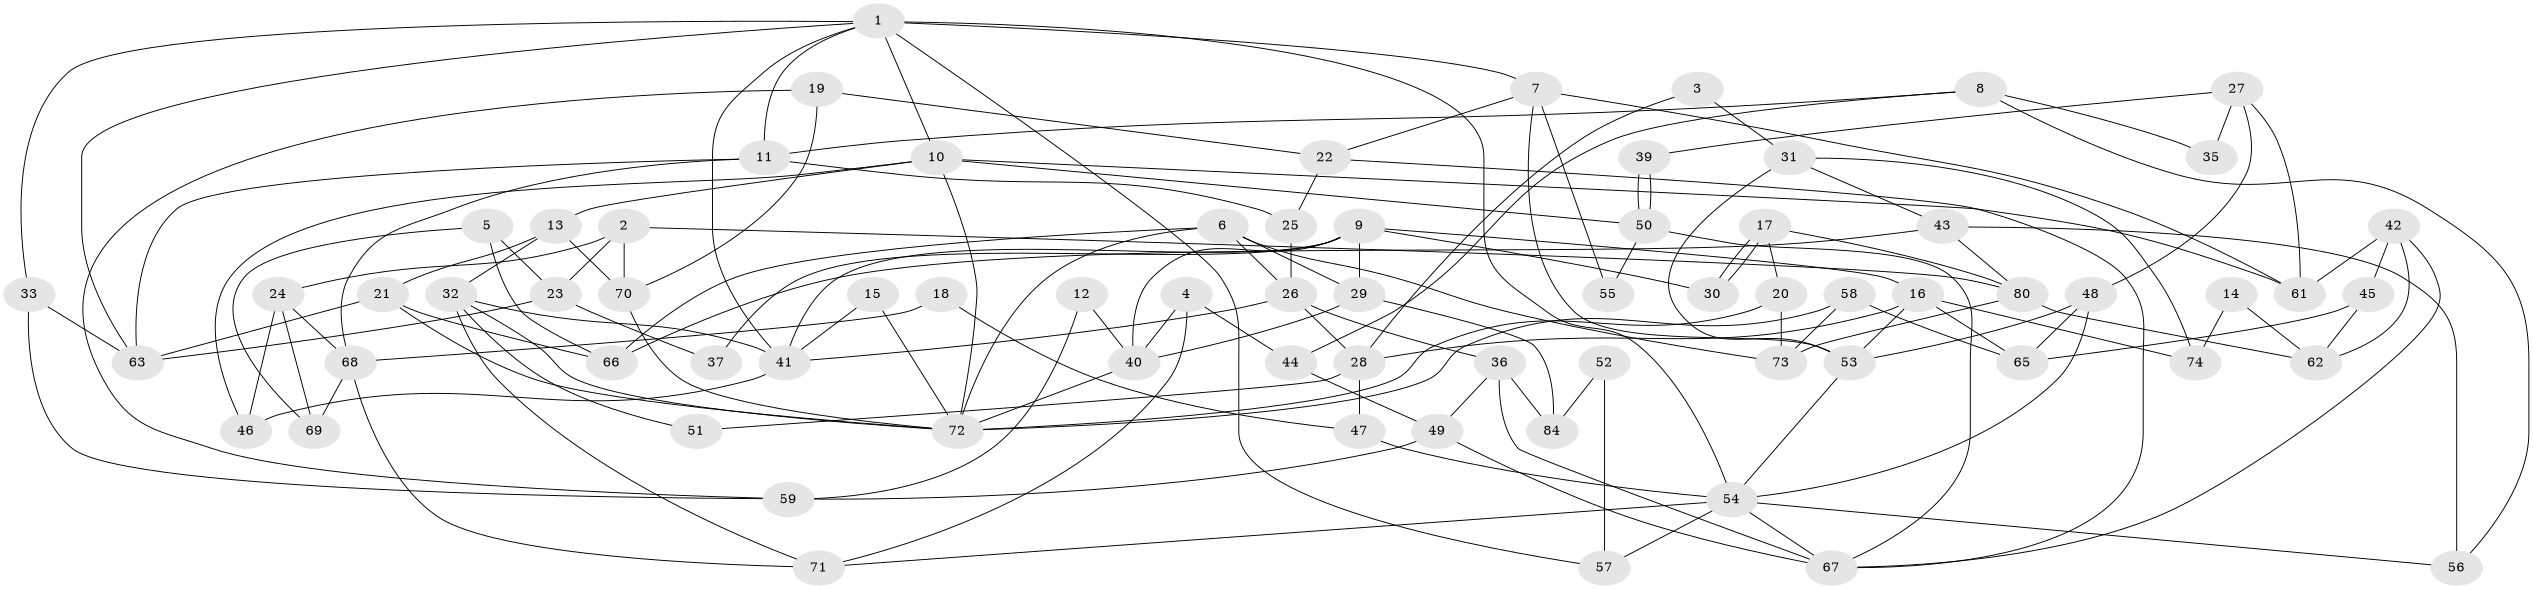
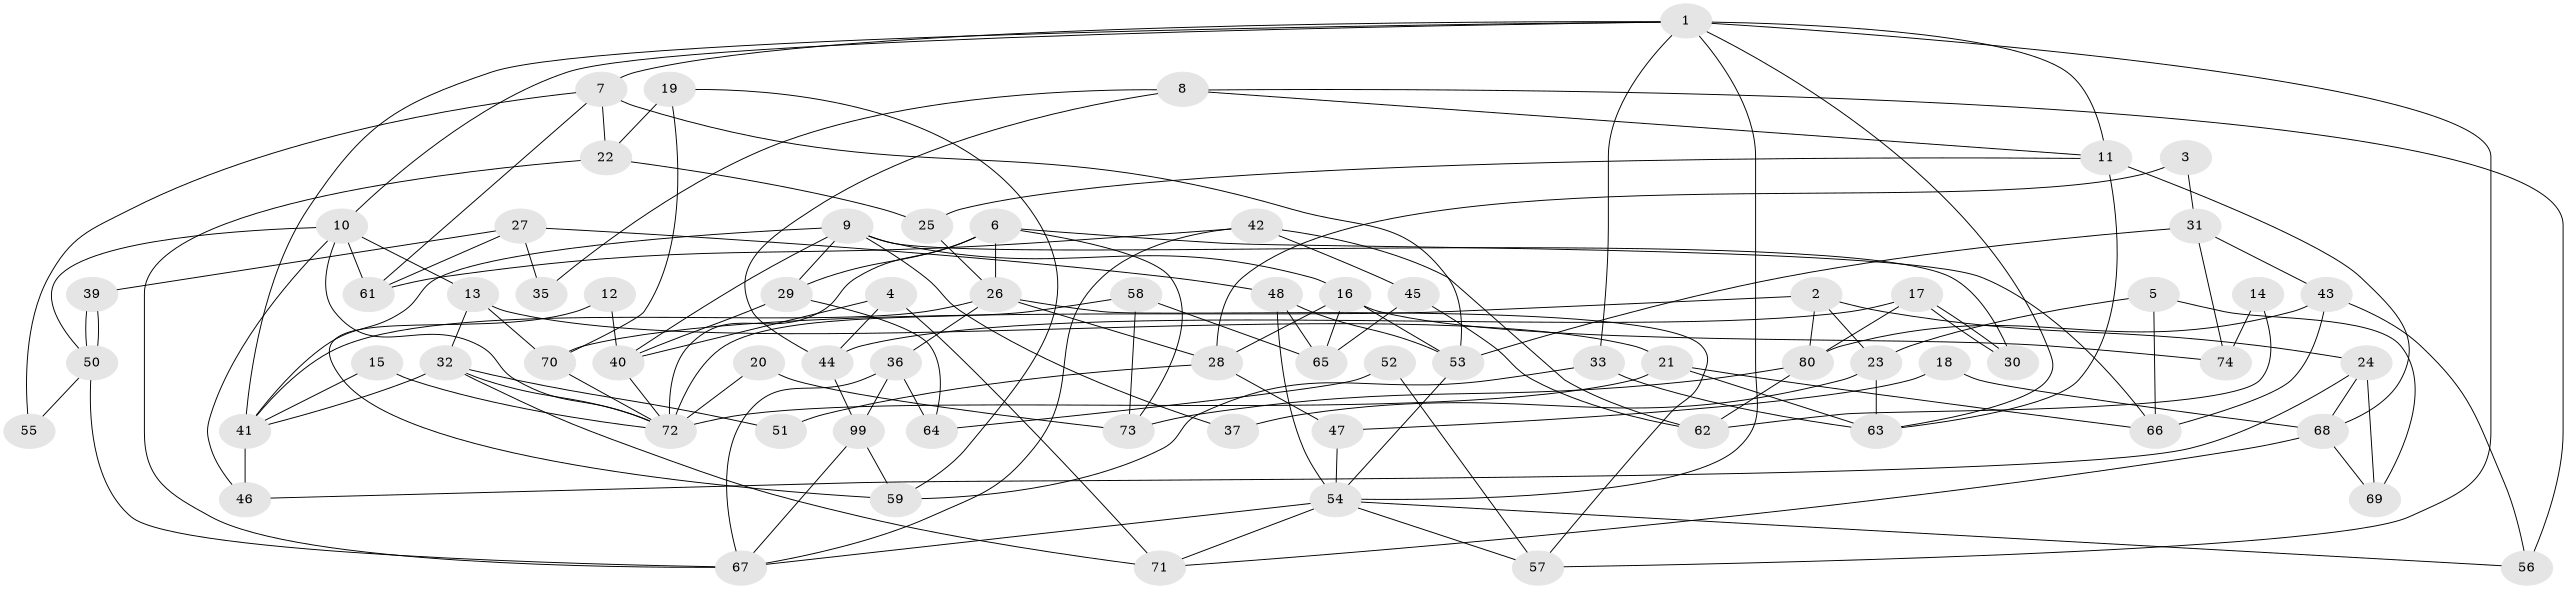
(1772, 257) -> (1370, 321)
none -> (1520, 316)
(1437, 431) -> (859, 431)
(1552, 431) -> (932, 431)
